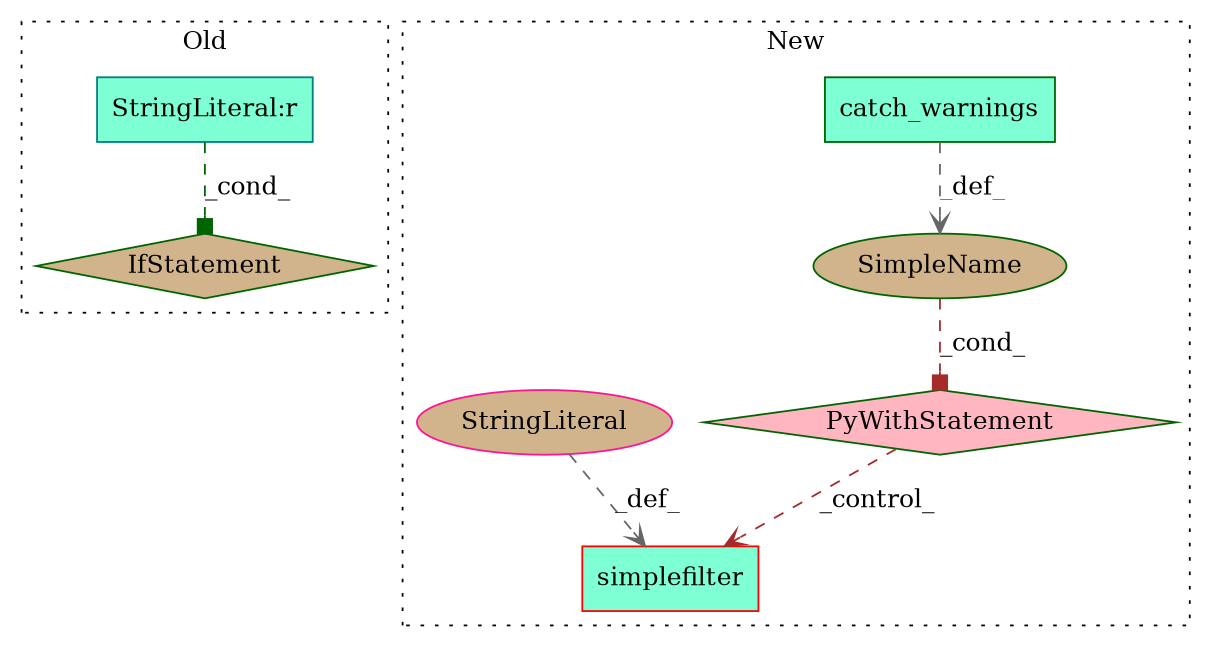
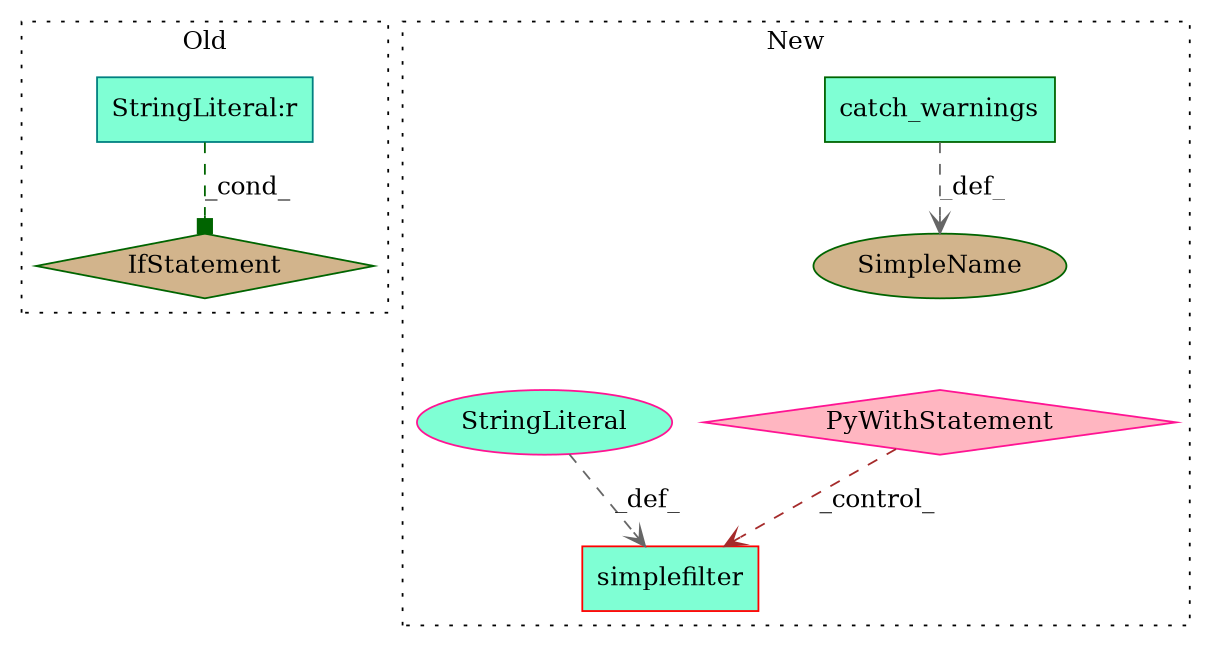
(940, 335) -> none
(545, 422) -> (545, 422)
(940, 422) -> (940, 422)
